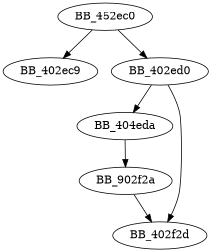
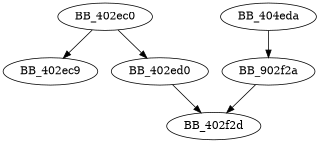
(105, 17) -> (105, 17)
(144, 96) -> none
